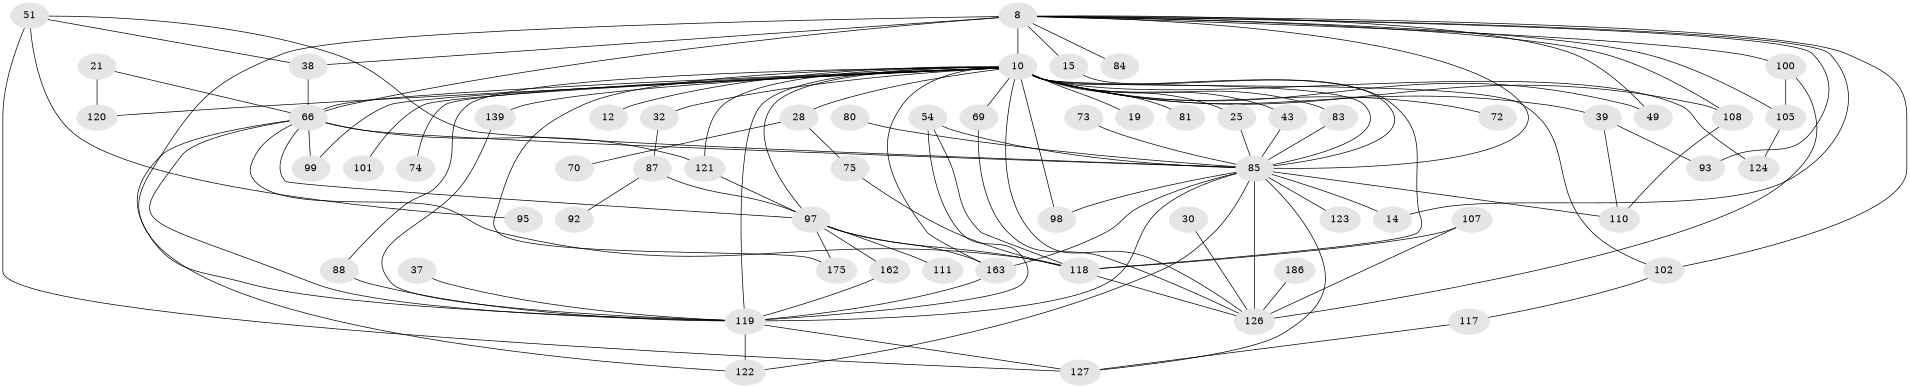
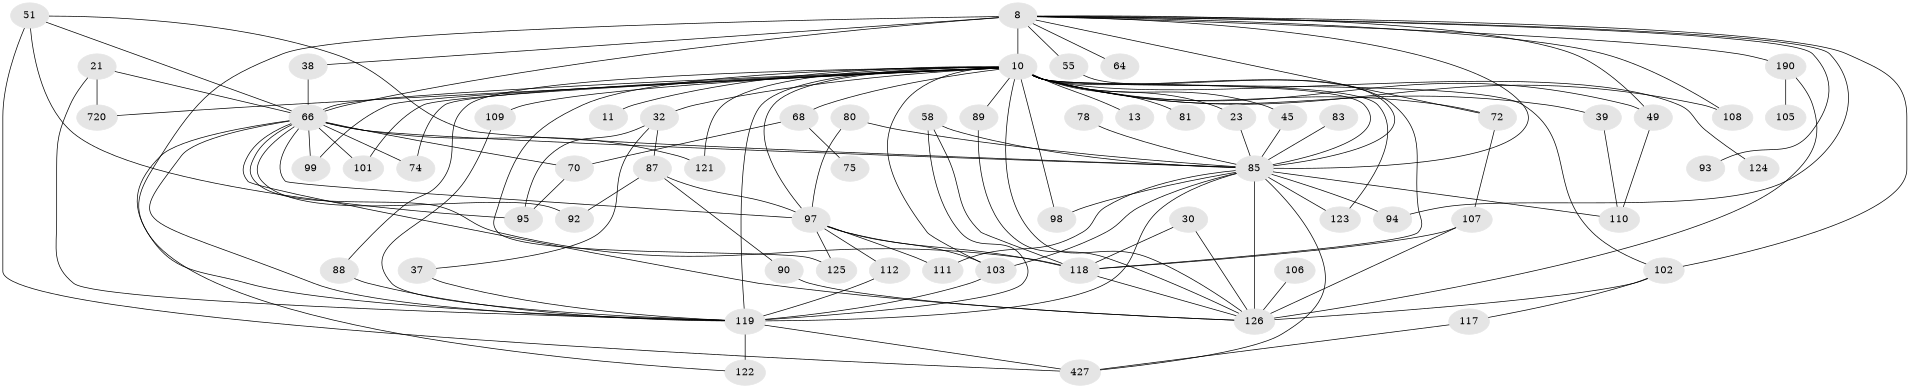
(169, 41) -> (169, 67)
(1597, 45) -> (1258, 67)
(1069, 67) -> (1069, 67)
(1120, 67) -> (1120, 67)
(1786, 67) -> (1786, 67)
(1245, 93) -> (1378, 105)
(97, 118) -> (97, 118)
(495, 118) -> (495, 118)
(608, 118) -> (608, 118)
(799, 118) -> (799, 118)
(928, 118) -> (928, 118)
(979, 118) -> (979, 118)
(1084, 118) -> (1084, 118)
(1135, 118) -> (1135, 118)
(1237, 118) -> (1237, 118)
(1288, 118) -> (1288, 118)
none -> (362, 143)
(1654, 143) -> none
(1772, 143) -> none
none -> (338, 145)
none -> (441, 145)
none -> (561, 147)
(1671, 164) -> (1636, 169)
none -> (1485, 169)
none -> (549, 194)
(758, 194) -> (821, 166)
none -> (458, 203)
(1393, 220) -> (1393, 220)
(952, 231) -> (1130, 247)
none -> (584, 241)
none -> (784, 271)
(837, 271) -> (837, 271)
(890, 271) -> (890, 271)
(996, 271) -> (996, 271)
(1295, 271) -> (1295, 271)
none -> (696, 272)
none -> (1462, 305)
none -> (311, 306)
(1028, 317) -> (1096, 217)
(1080, 373) -> (1080, 373)
